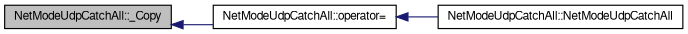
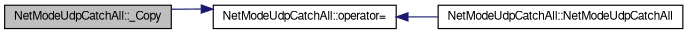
(198, 25) -> (186, 9)
